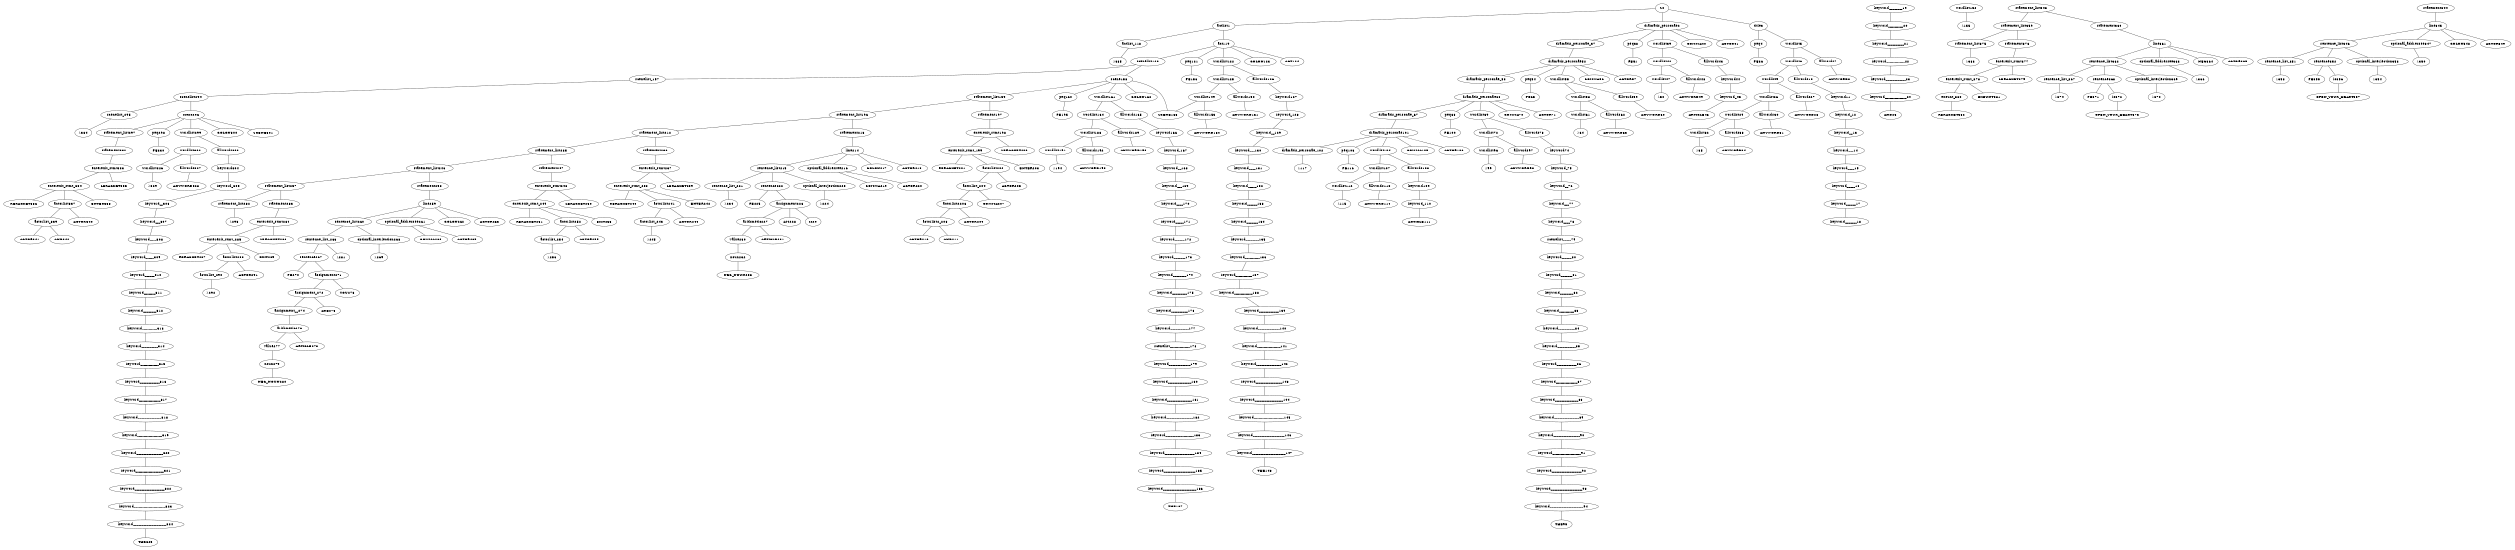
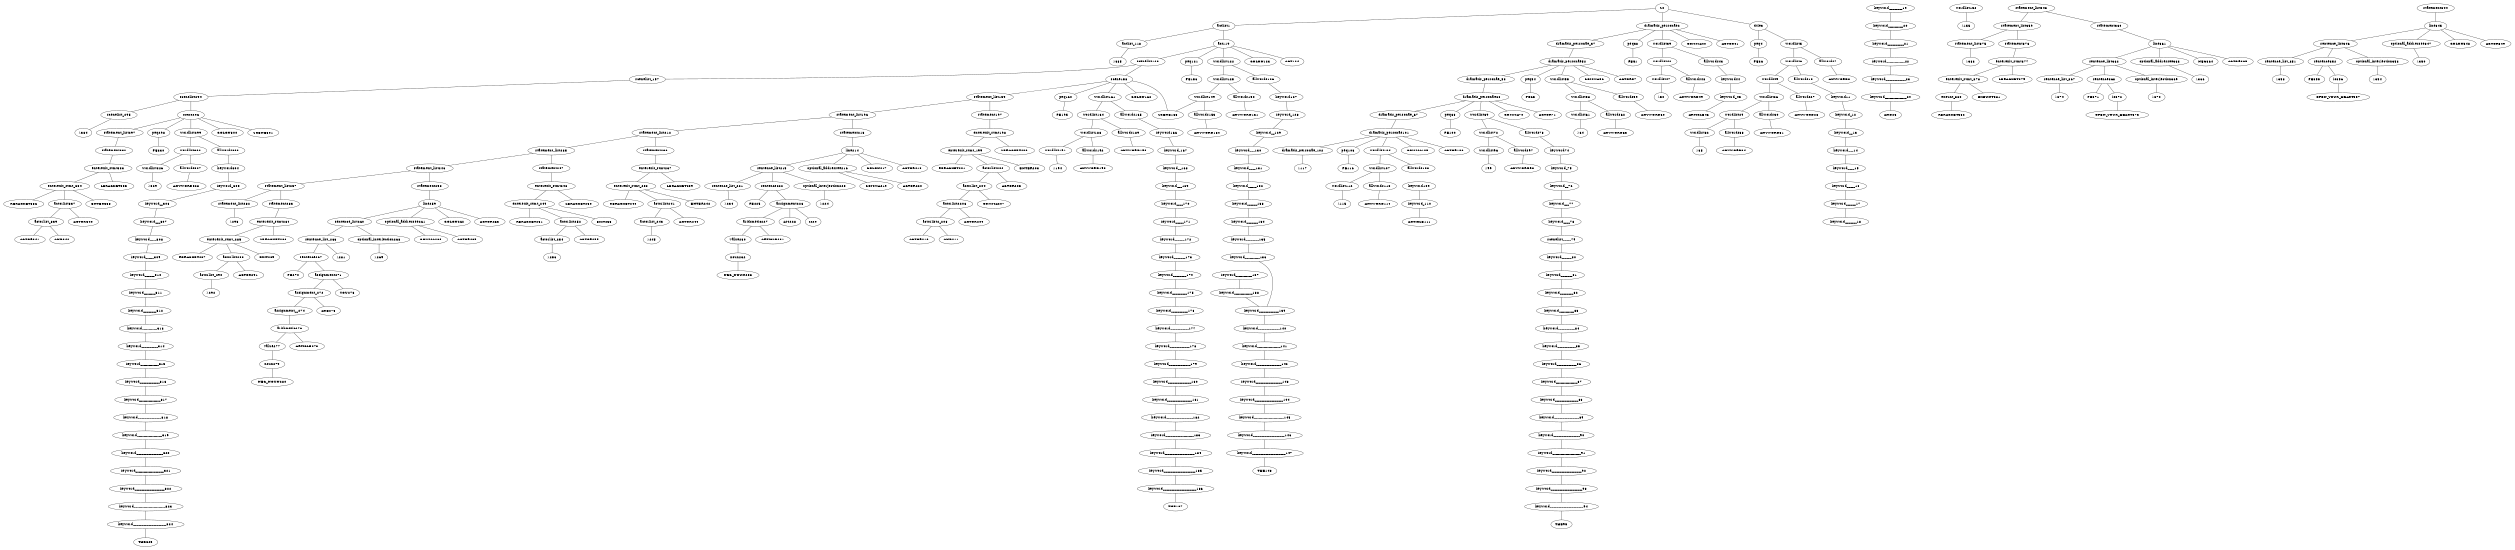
(1419, 177) -> none
(1244, 266) -> (1273, 281)
(1176, 346) -> (1176, 346)
